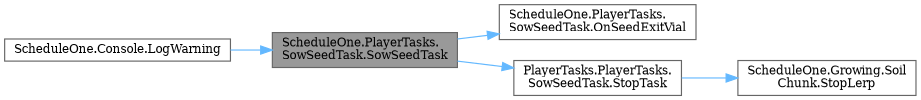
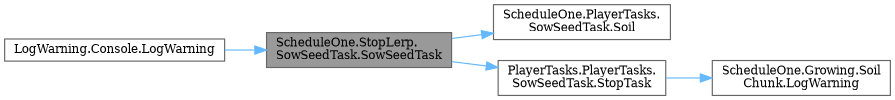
(598, 22) -> (582, 22)
(118, 50) -> (115, 50)
(365, 50) -> (359, 50)
(827, 78) -> (801, 78)
